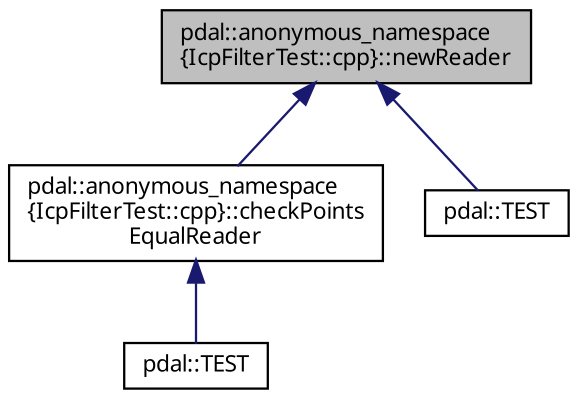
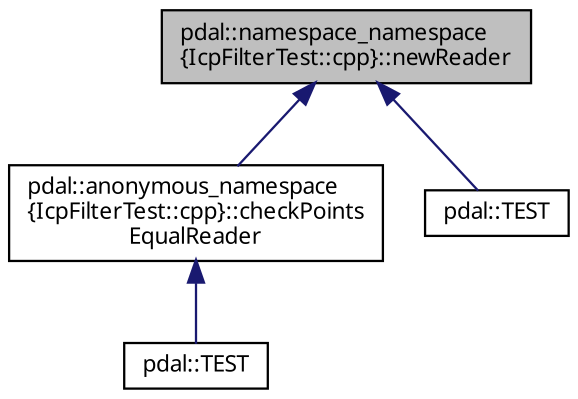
(346, 47) -> (346, 47)
